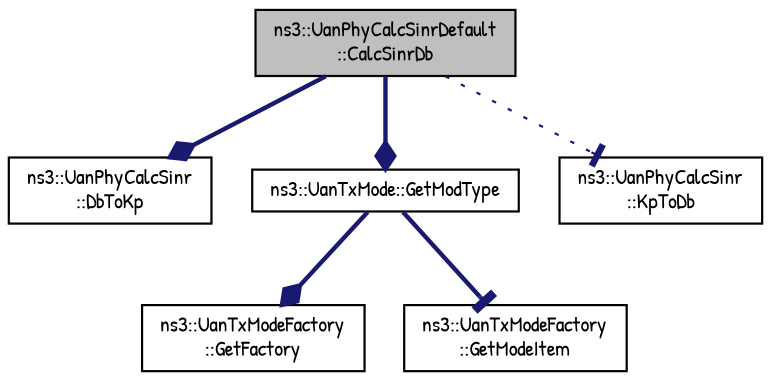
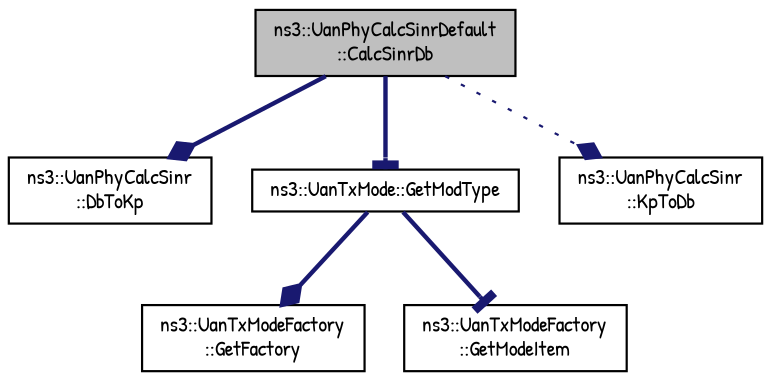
(385, 109) -> (385, 117)
(518, 114) -> (511, 111)
